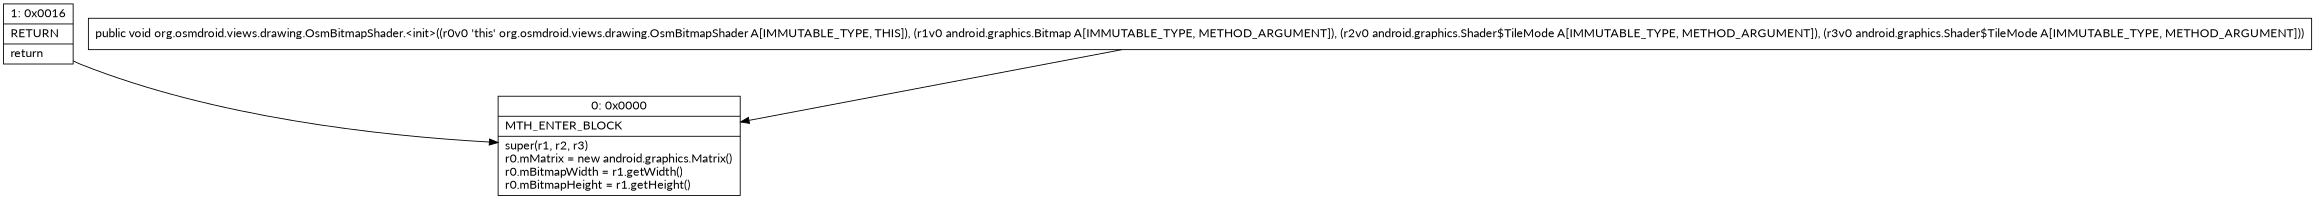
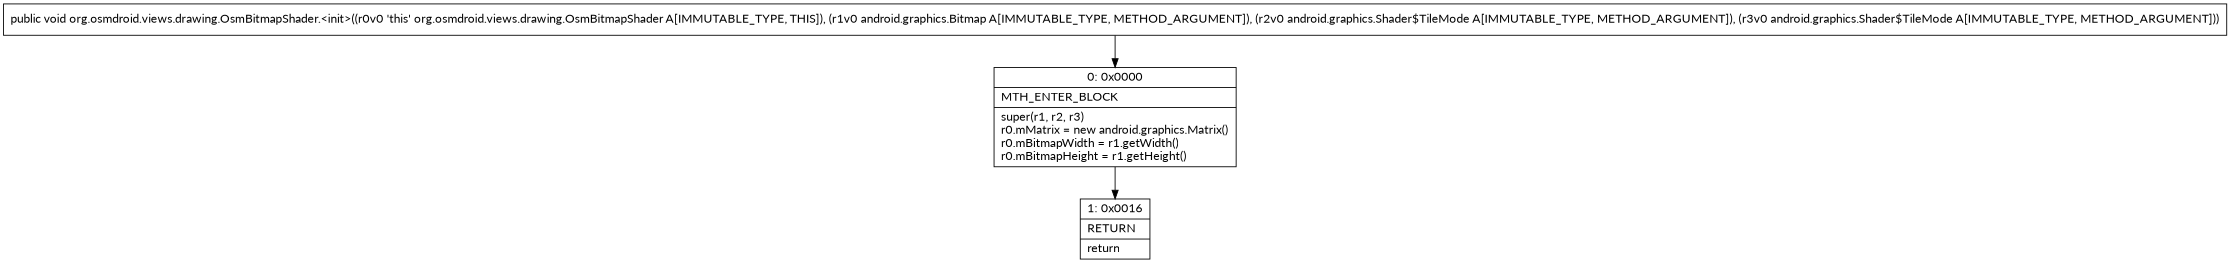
(278, 118) -> (1115, 179)
